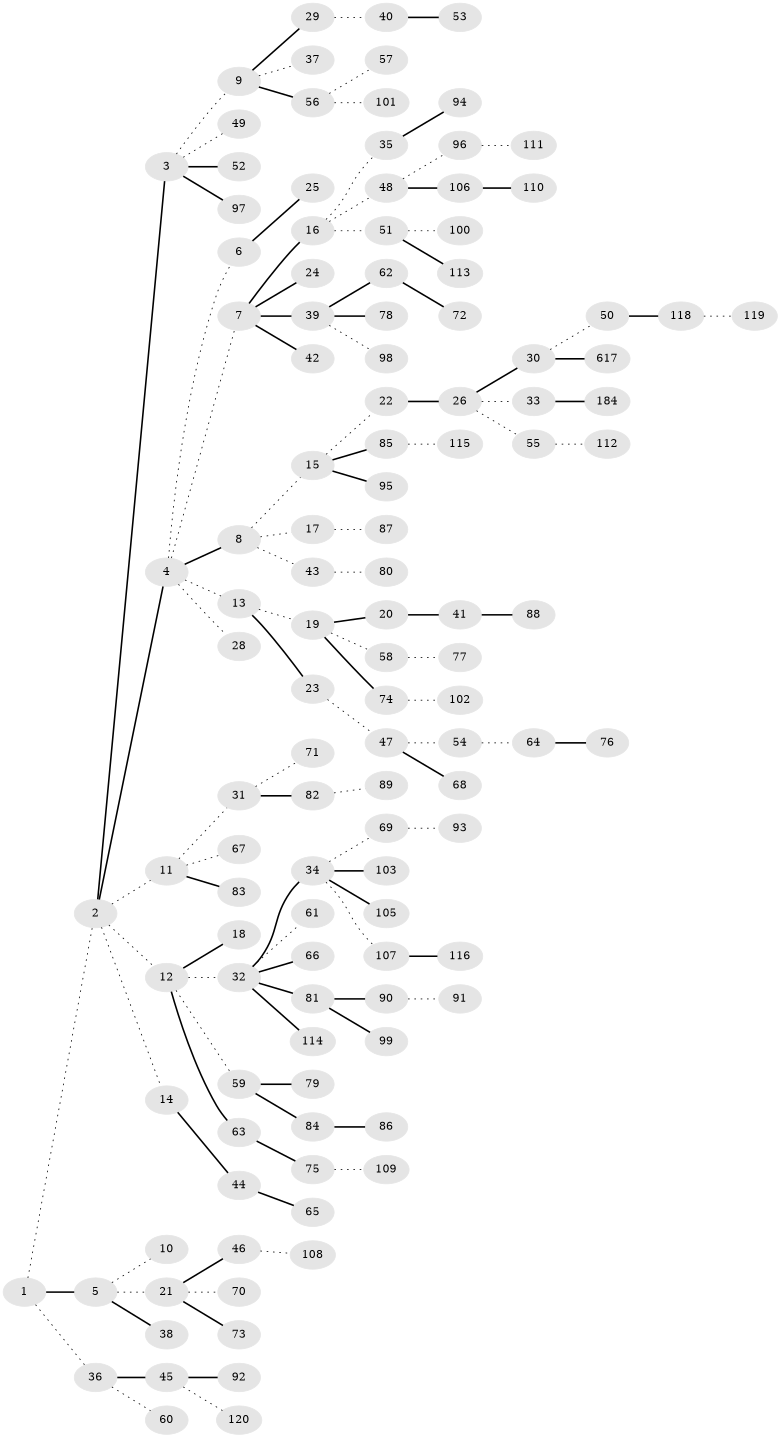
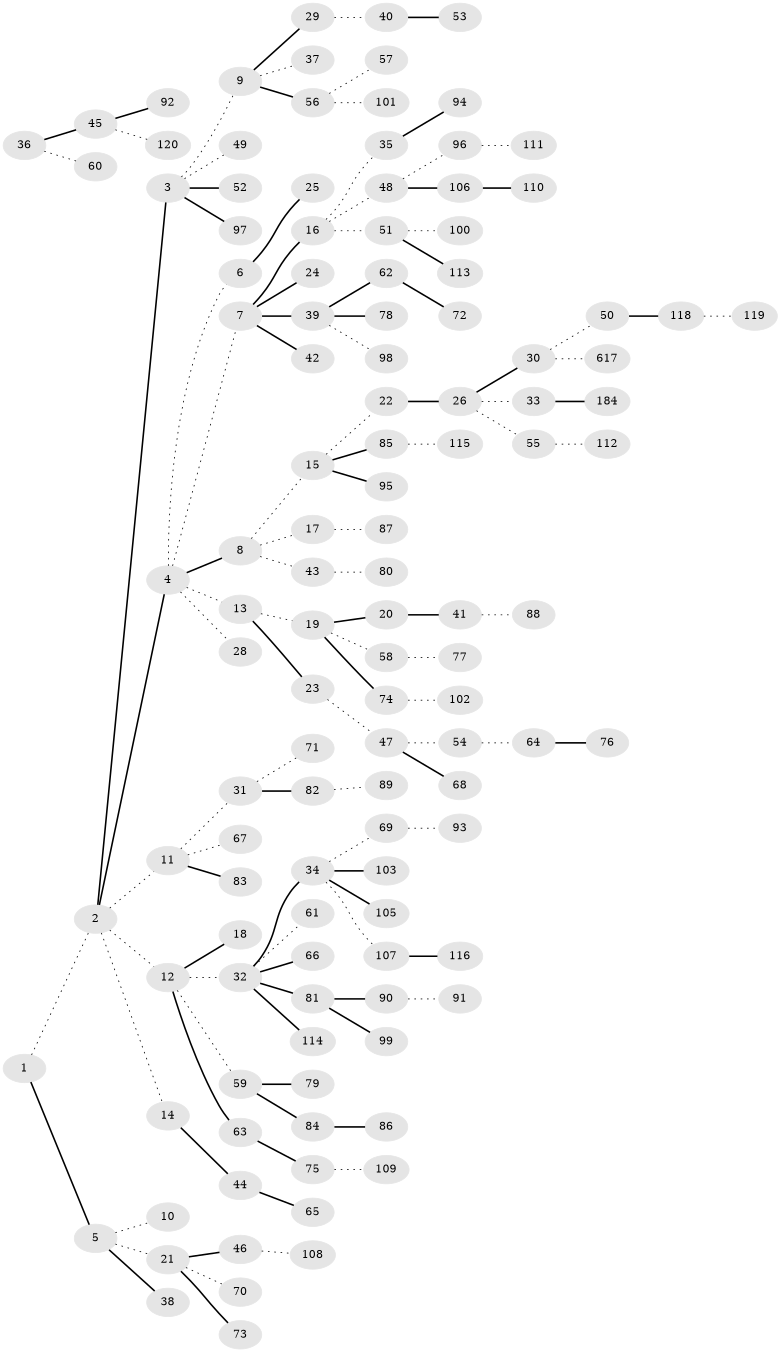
(570, 359) -> (570, 359)
(497, 615) -> (497, 615)
(60, 1335) -> none
